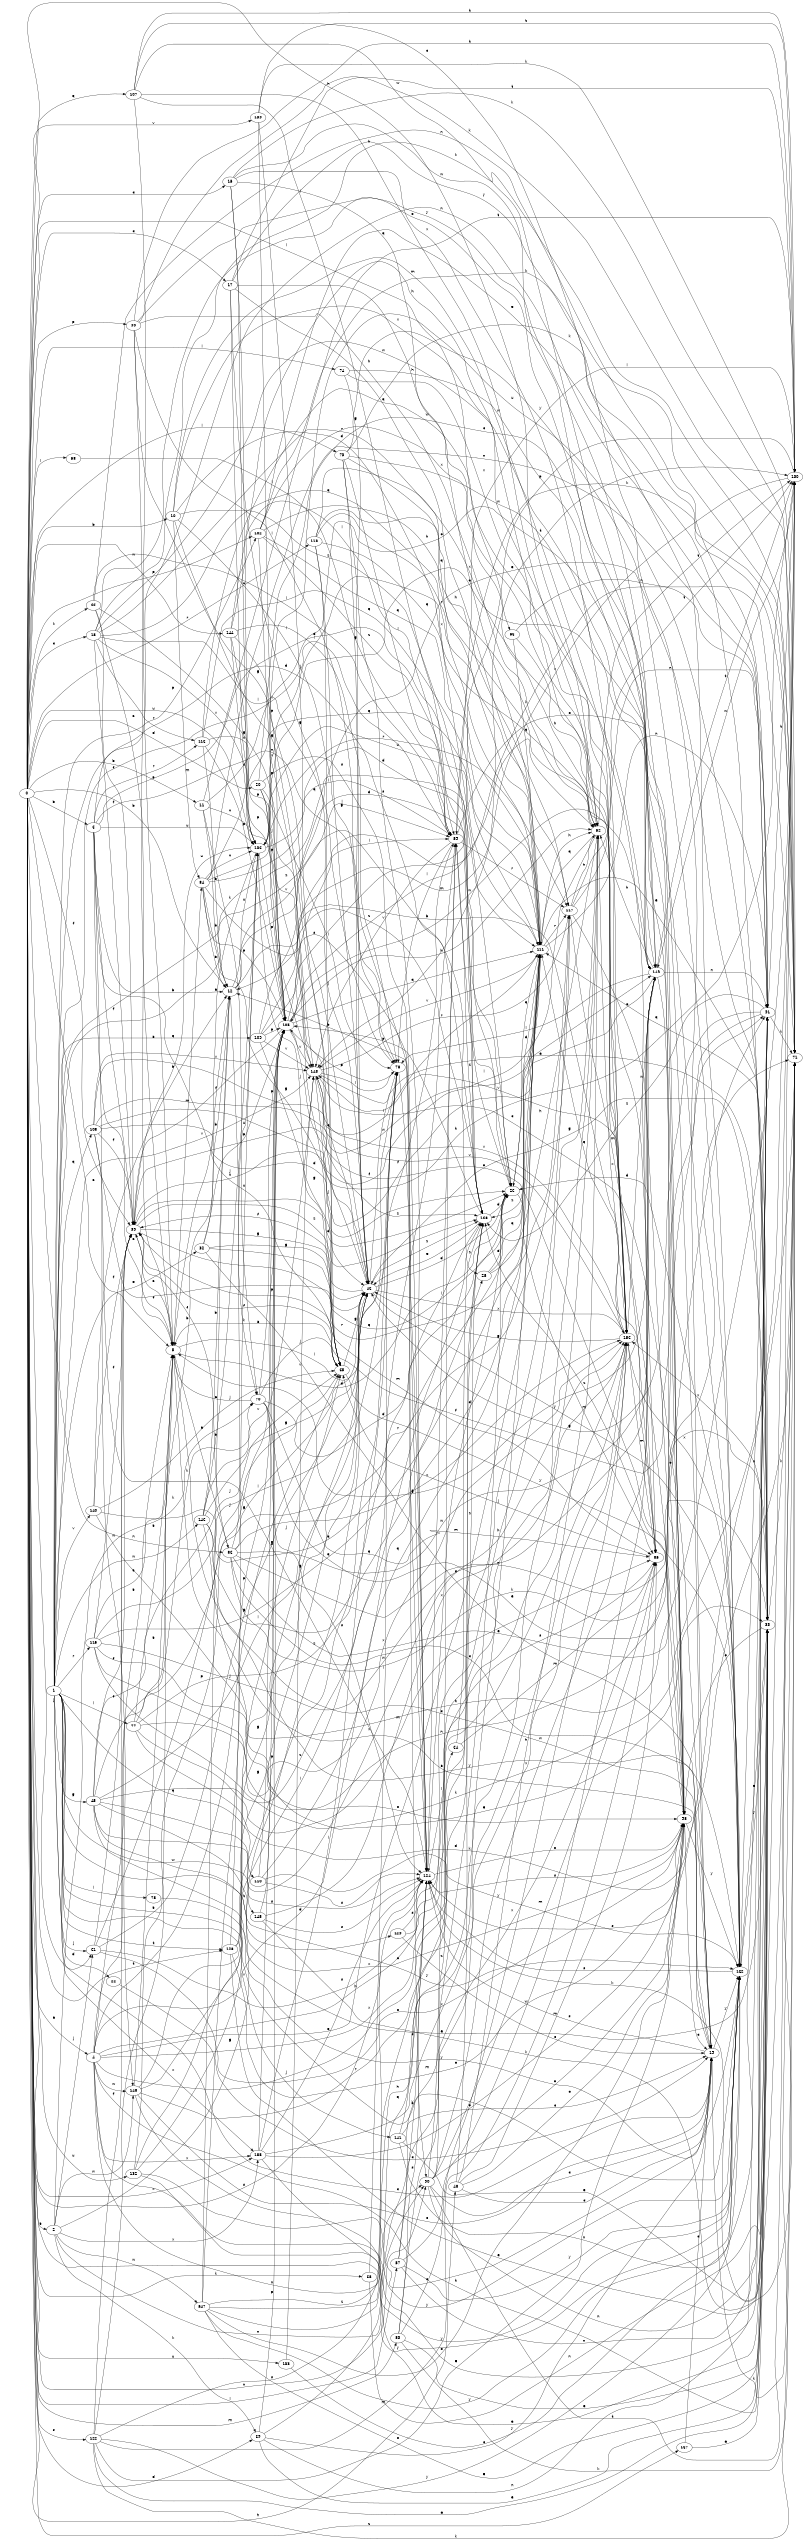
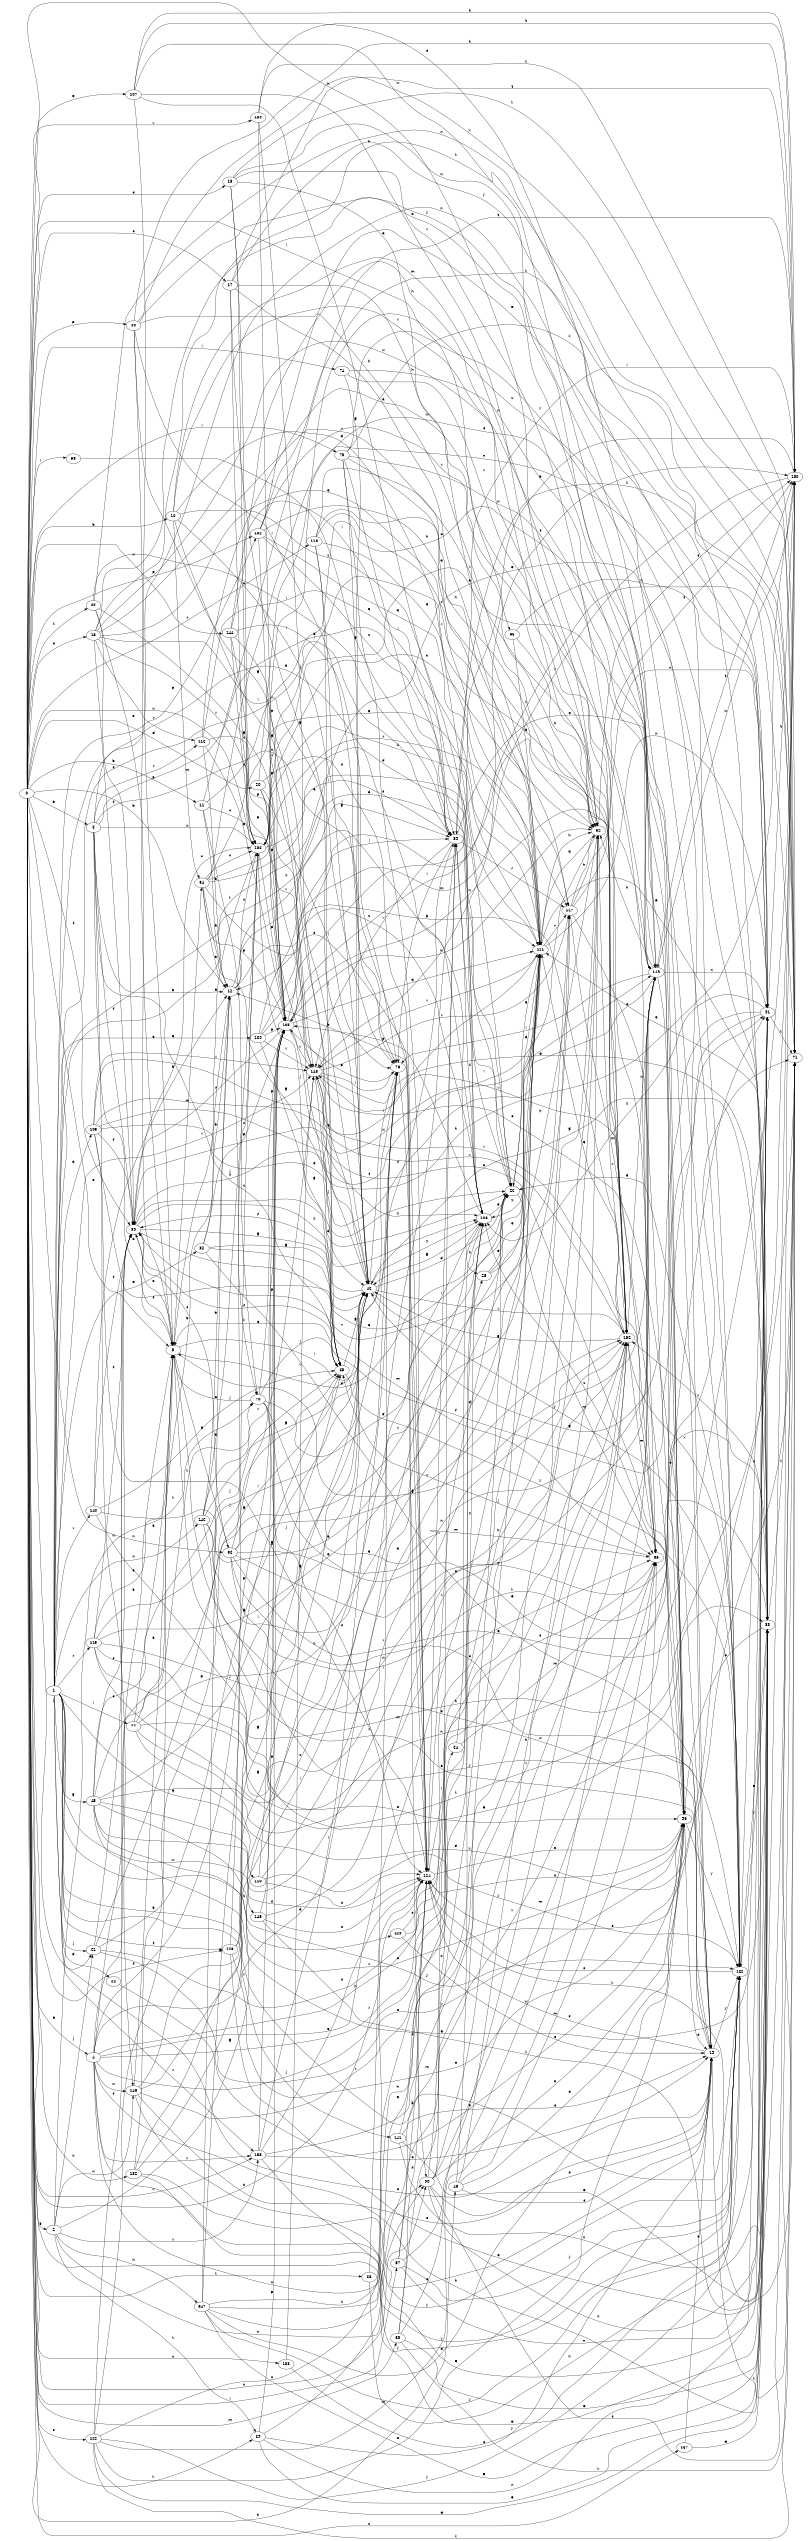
none -> (386, 658)
(427, 1254) -> (427, 1254)
(154, 1898) -> none
(154, 2477) -> (154, 2477)
